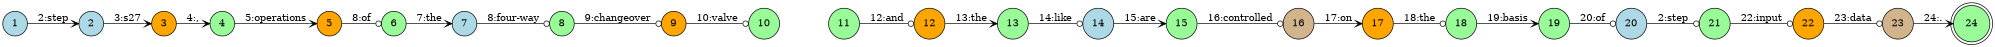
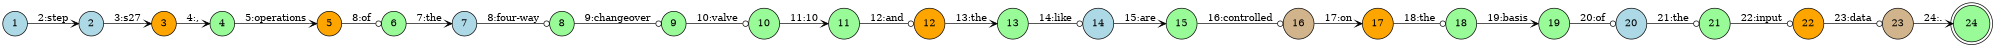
(1673, 19) -> (1673, 19)
(674, 24) -> (674, 24)
none -> (801, 24)
